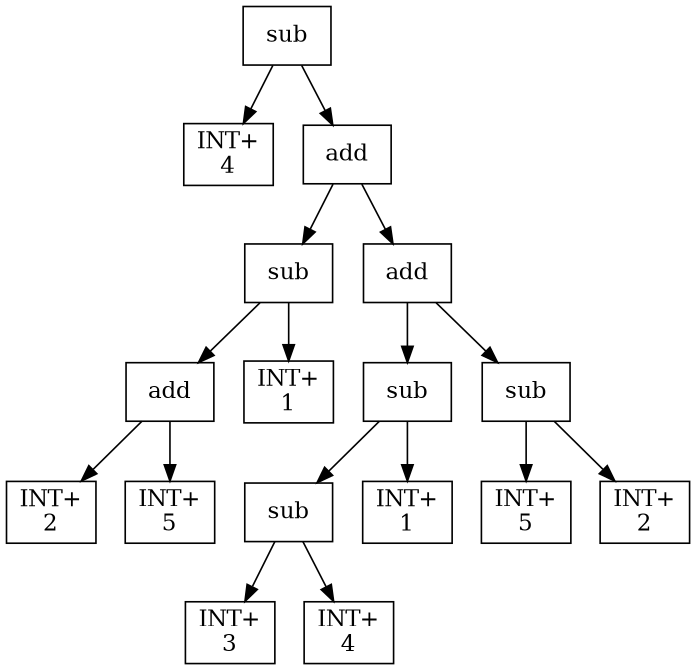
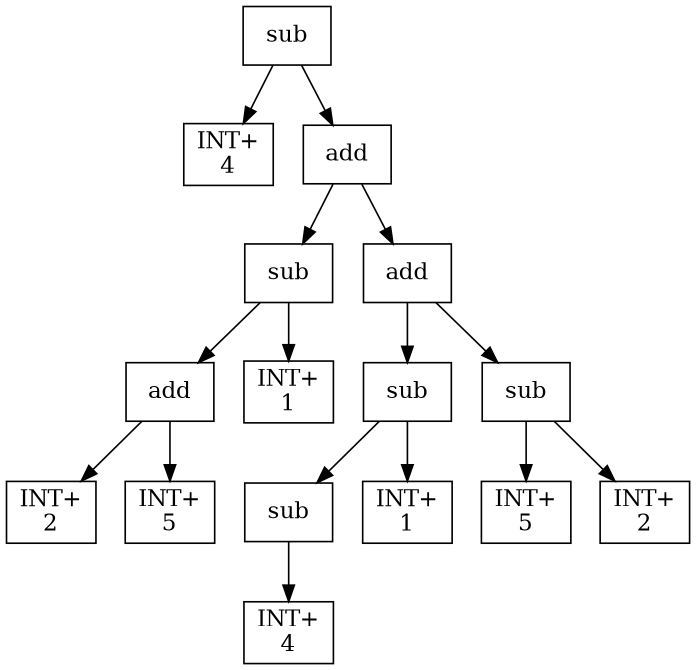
(230, 633) -> none
